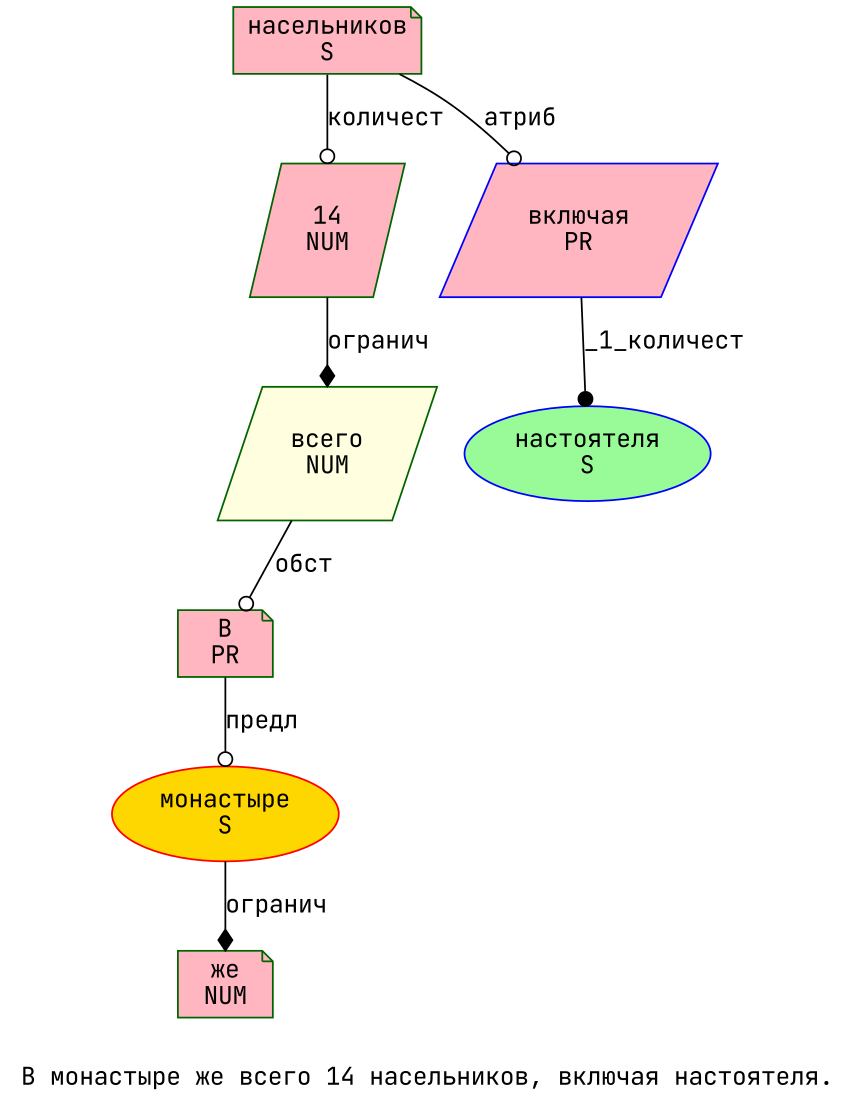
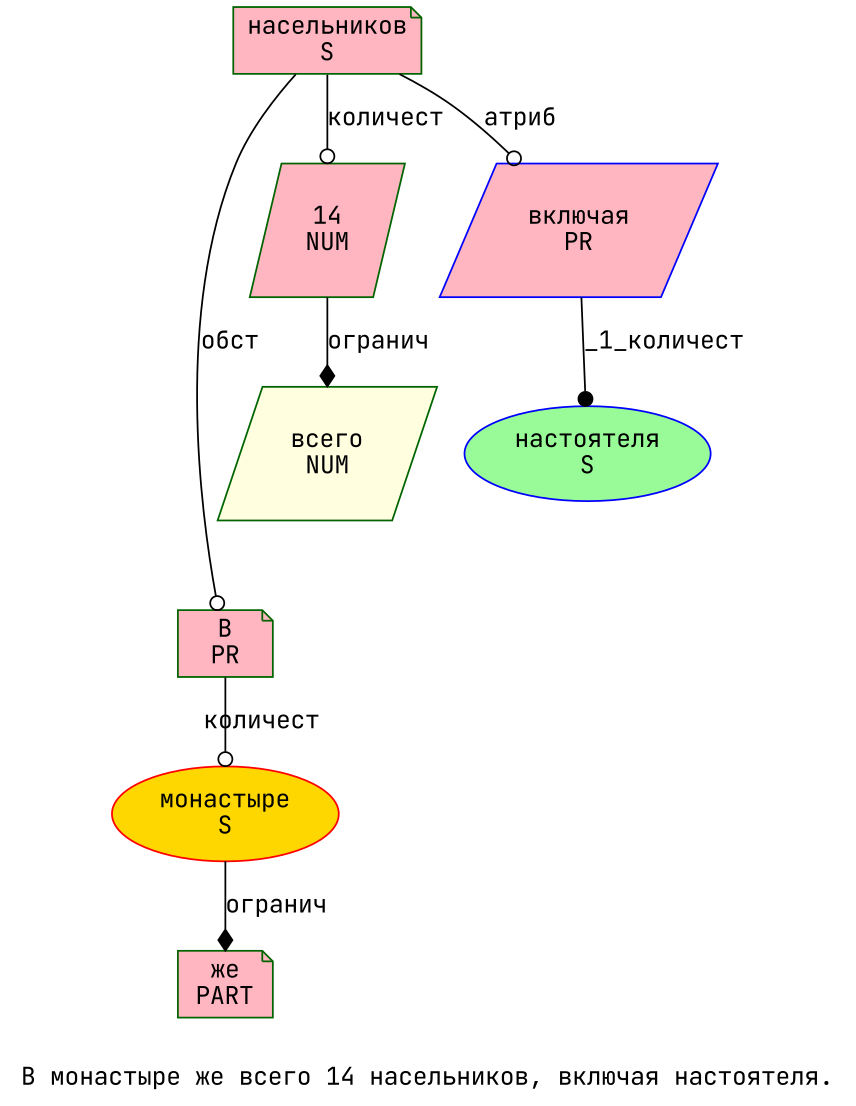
(271, 559) -> (201, 324)
(262, 722) -> (262, 722)
(225, 984) -> (225, 984)
